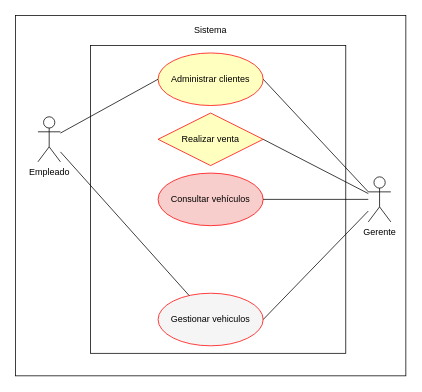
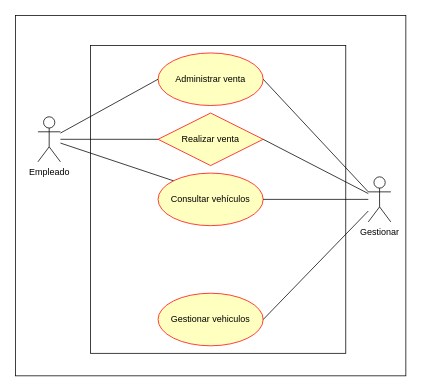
(210, 30) -> none
(210, 79) -> (210, 79)
none -> (109, 139)
(210, 199) -> (210, 199)
(125, 223) -> (117, 162)
(380, 232) -> (380, 232)
(210, 319) -> (210, 319)
